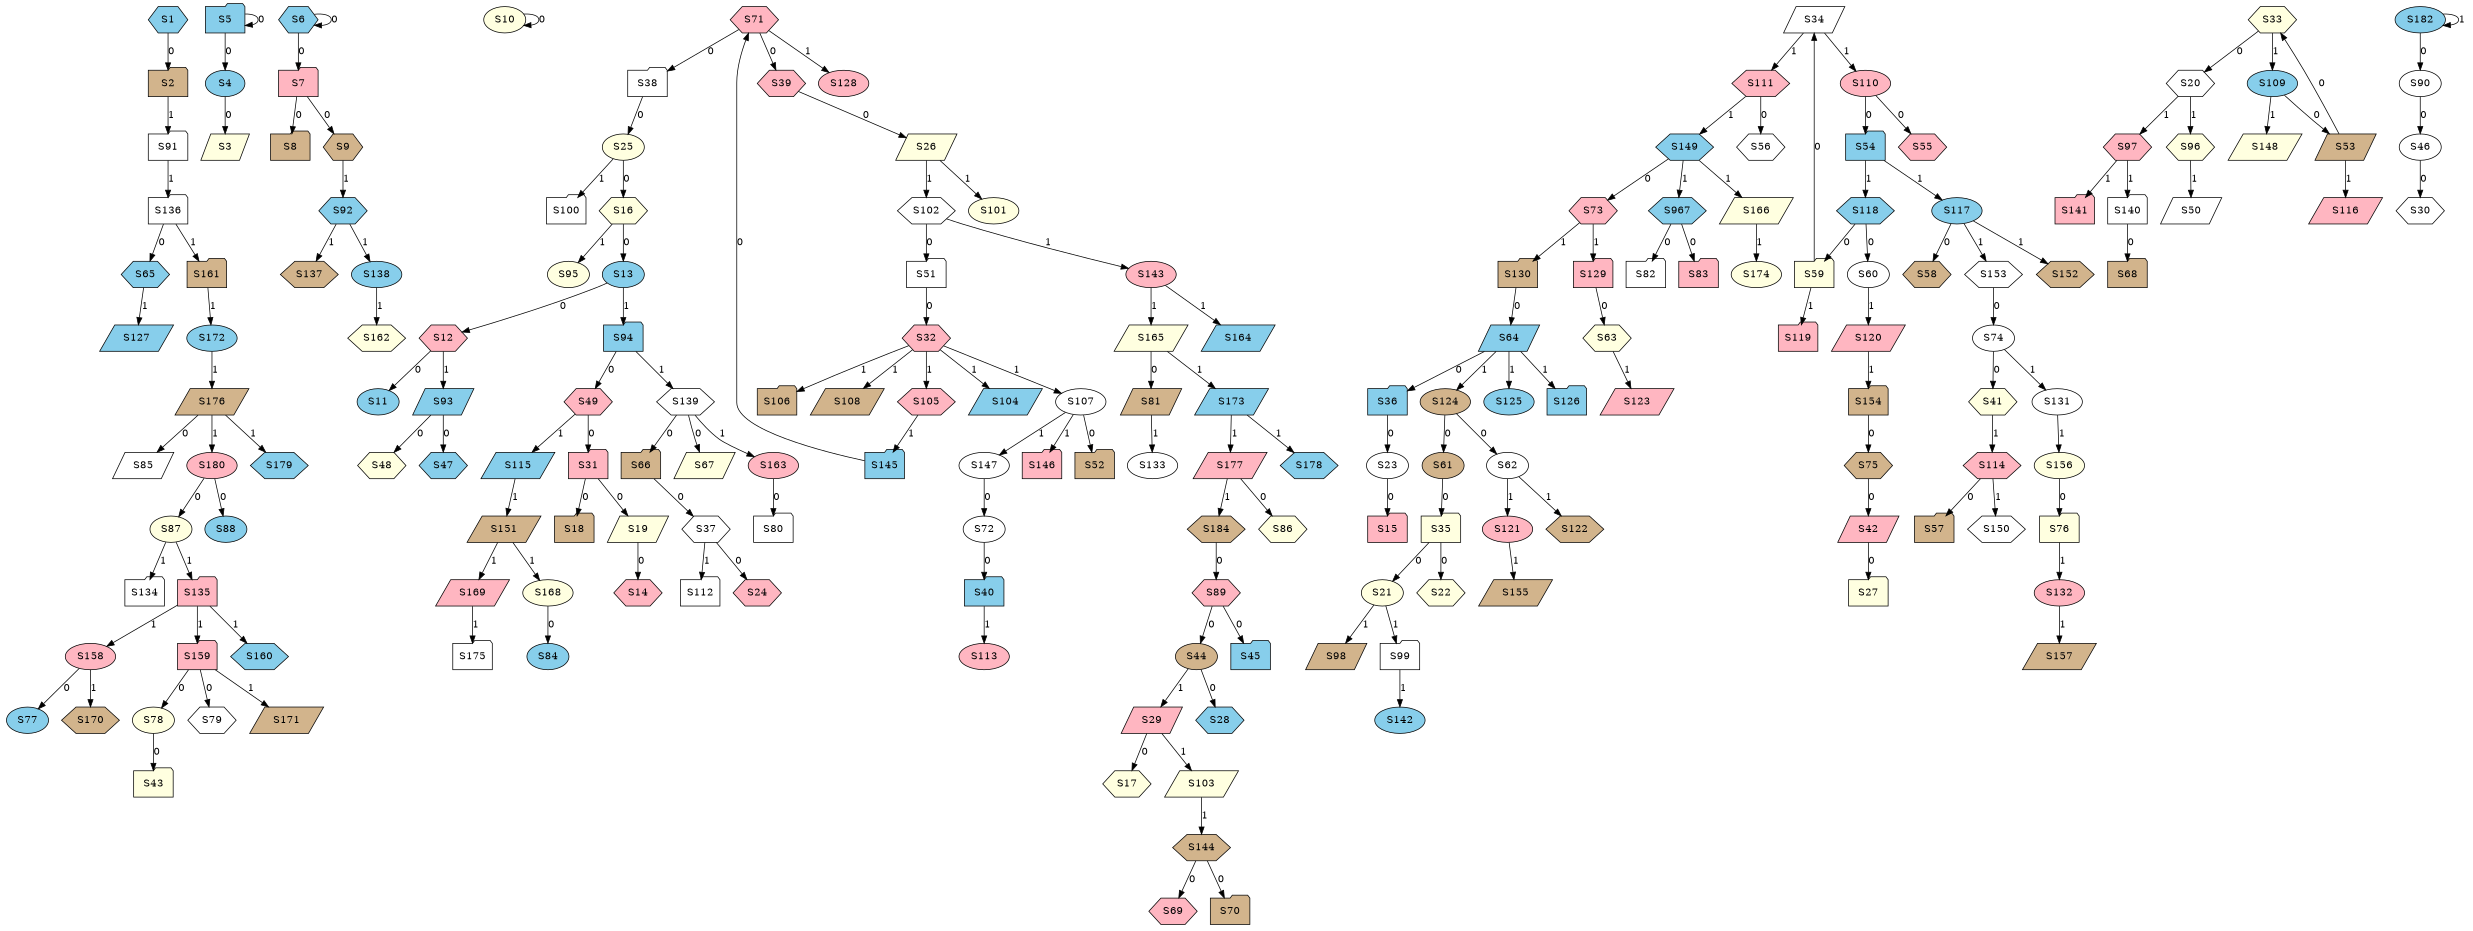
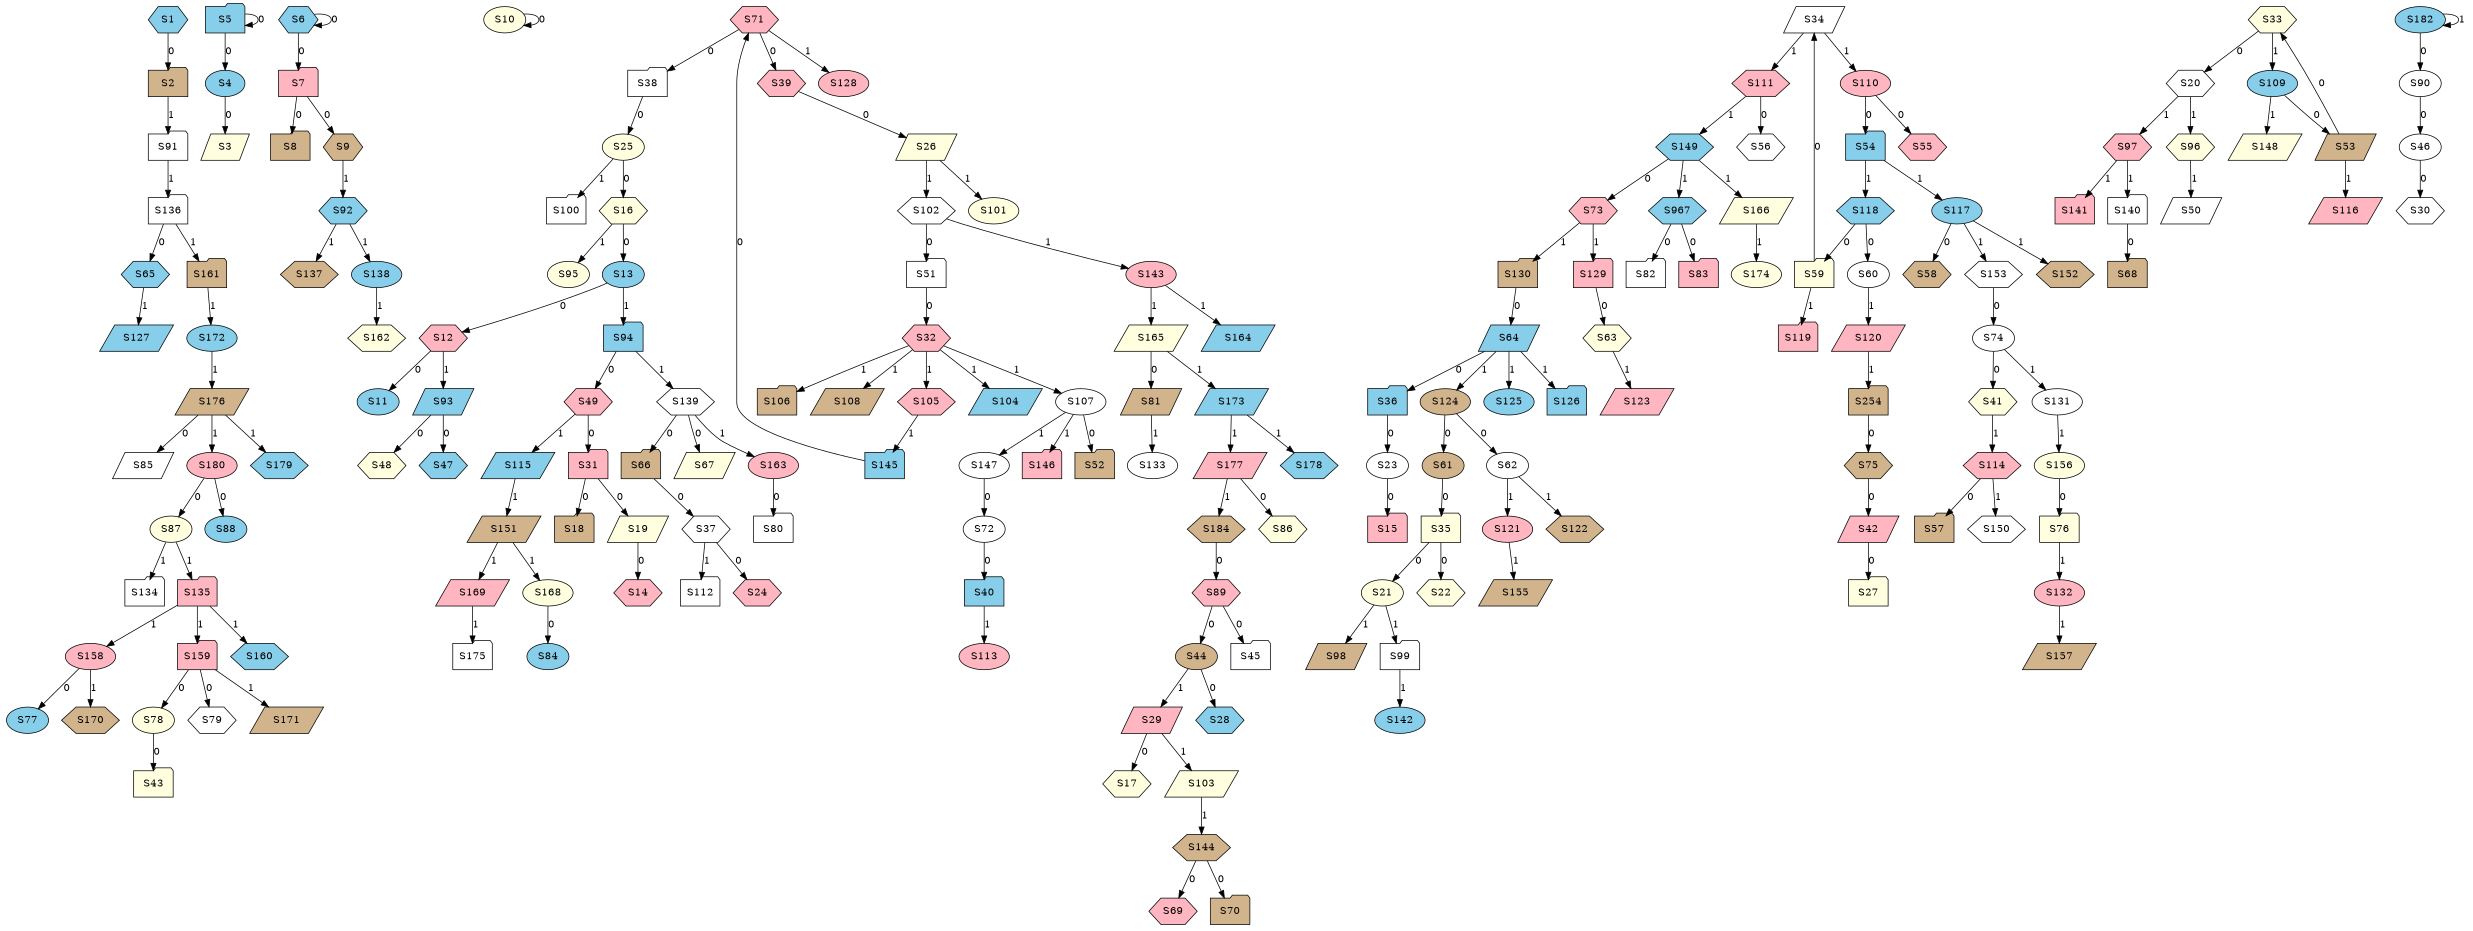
(1868, 402) -> (1868, 402)
(1251, 657) -> (1251, 657)
